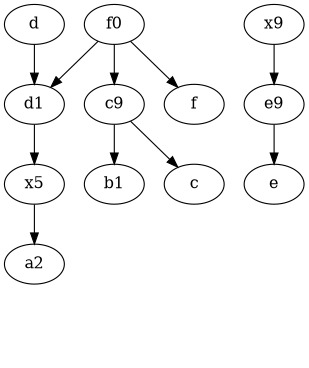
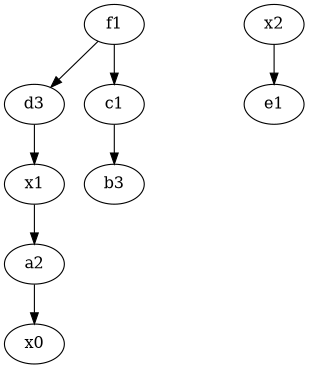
(34, 24) -> none
(114, 24) -> (114, 24)
(274, 24) -> (274, 24)
(34, 104) -> (34, 104)
(114, 104) -> (114, 104)
(194, 104) -> none
(274, 104) -> (274, 104)
(34, 184) -> (34, 184)
(114, 184) -> (114, 184)
(194, 184) -> none
(274, 184) -> none
none -> (34, 344)
